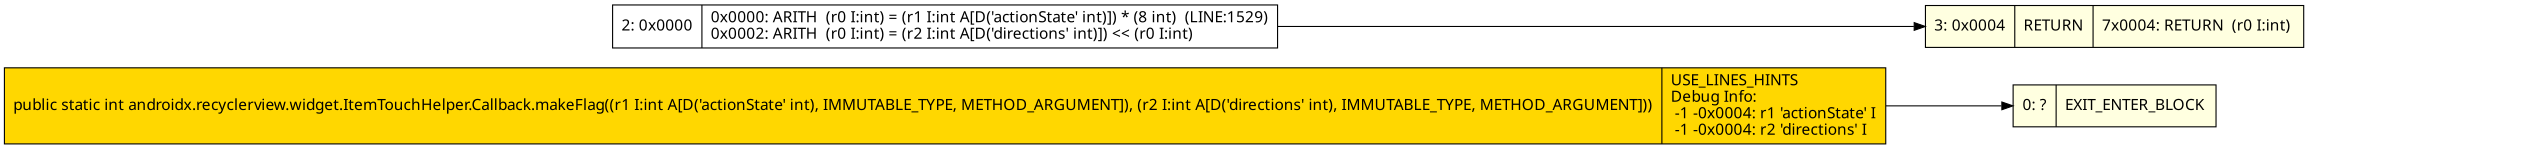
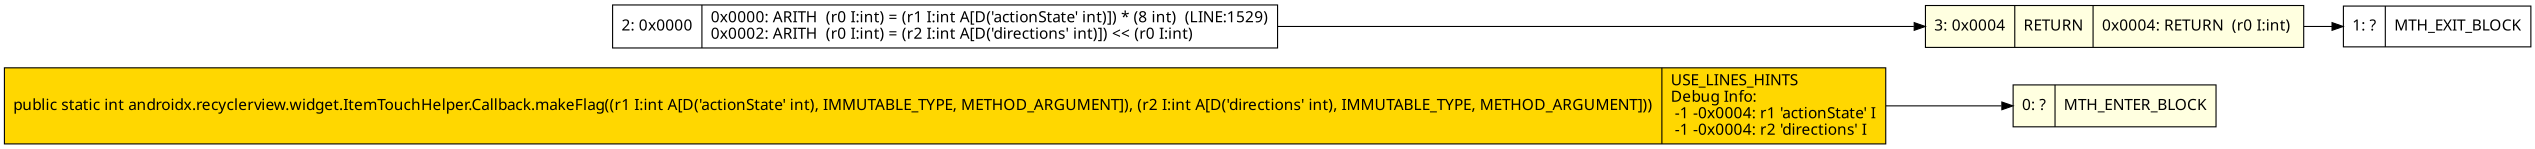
(2198, 26) -> (2198, 26)
none -> (2437, 26)
(2135, 105) -> (2136, 105)
